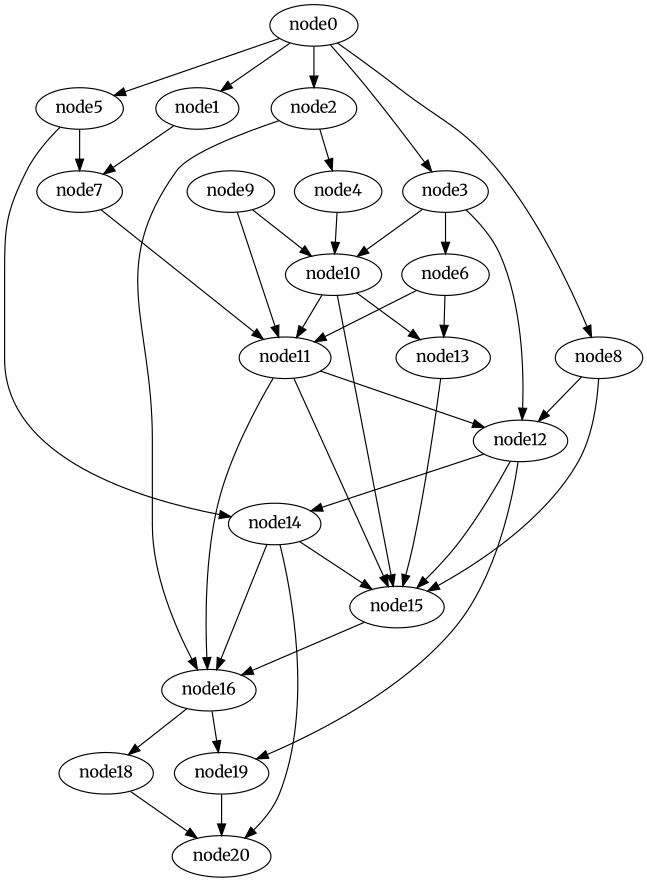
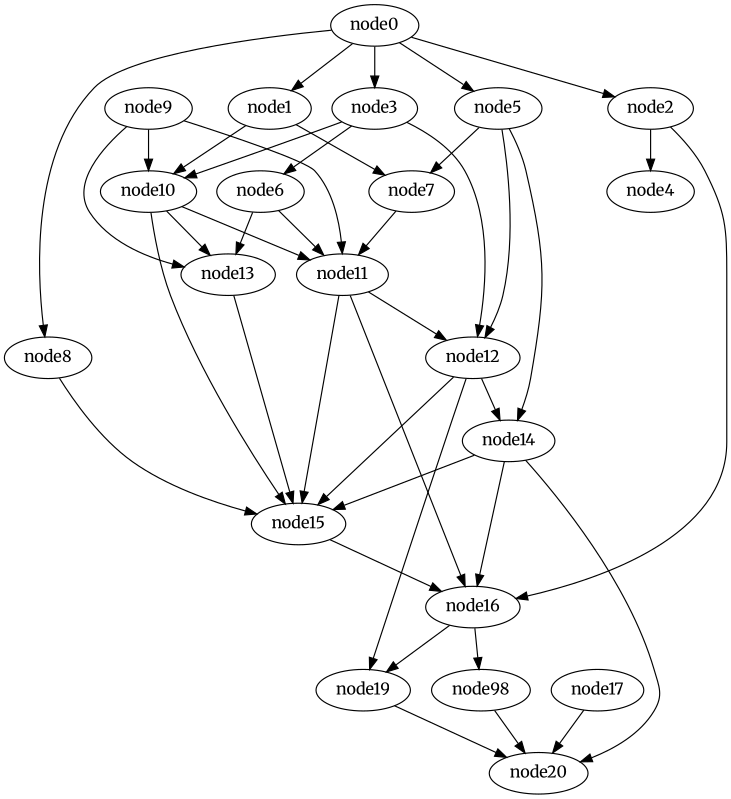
none -> (89, 212)
(336, 227) -> (215, 146)
(564, 395) -> (510, 230)
none -> (598, 690)
(106, 773) -> (481, 690)
